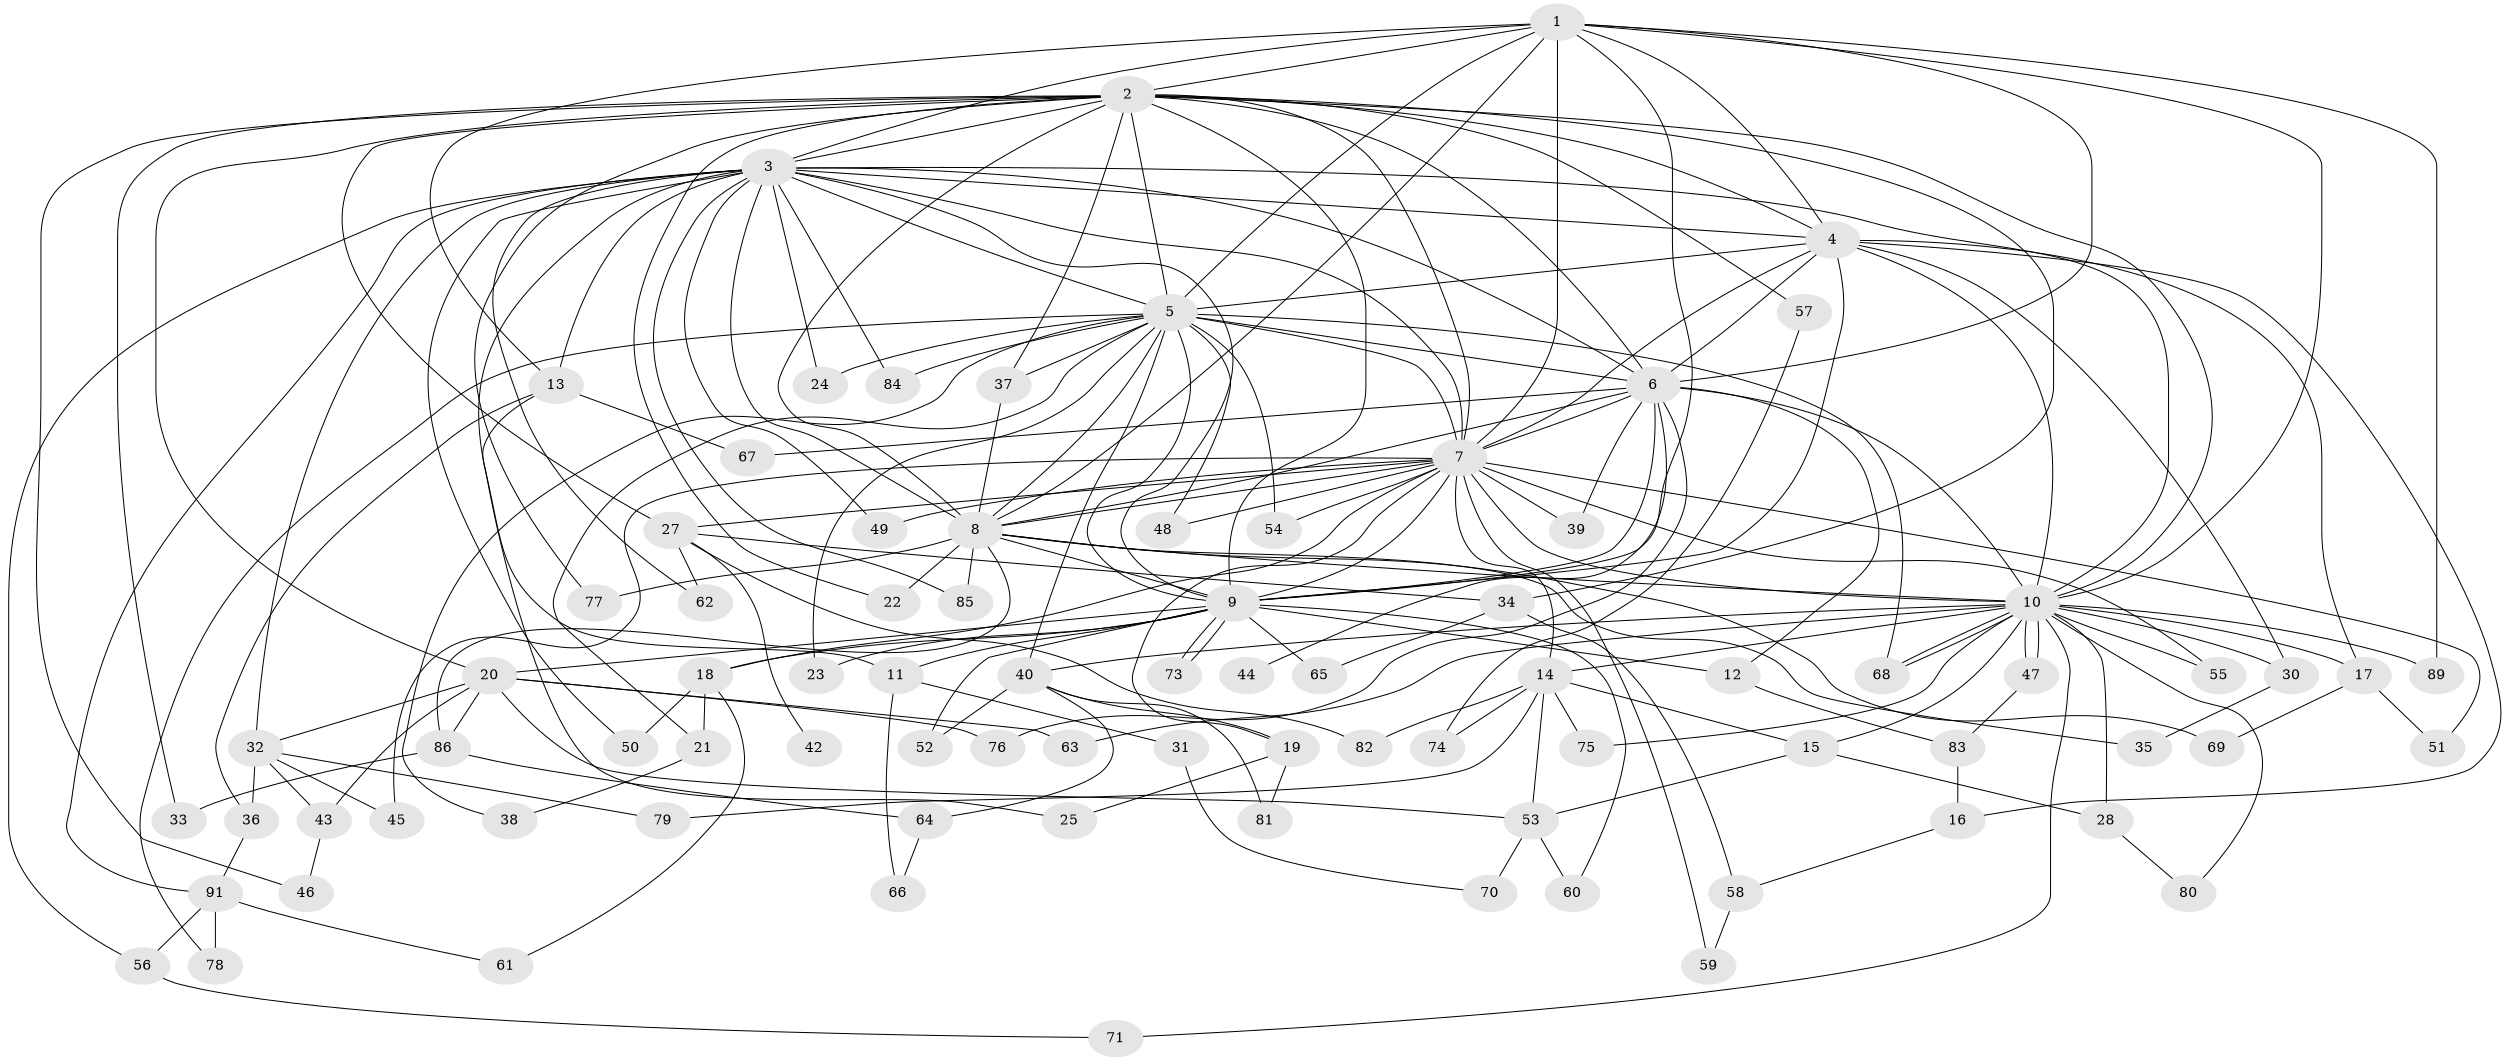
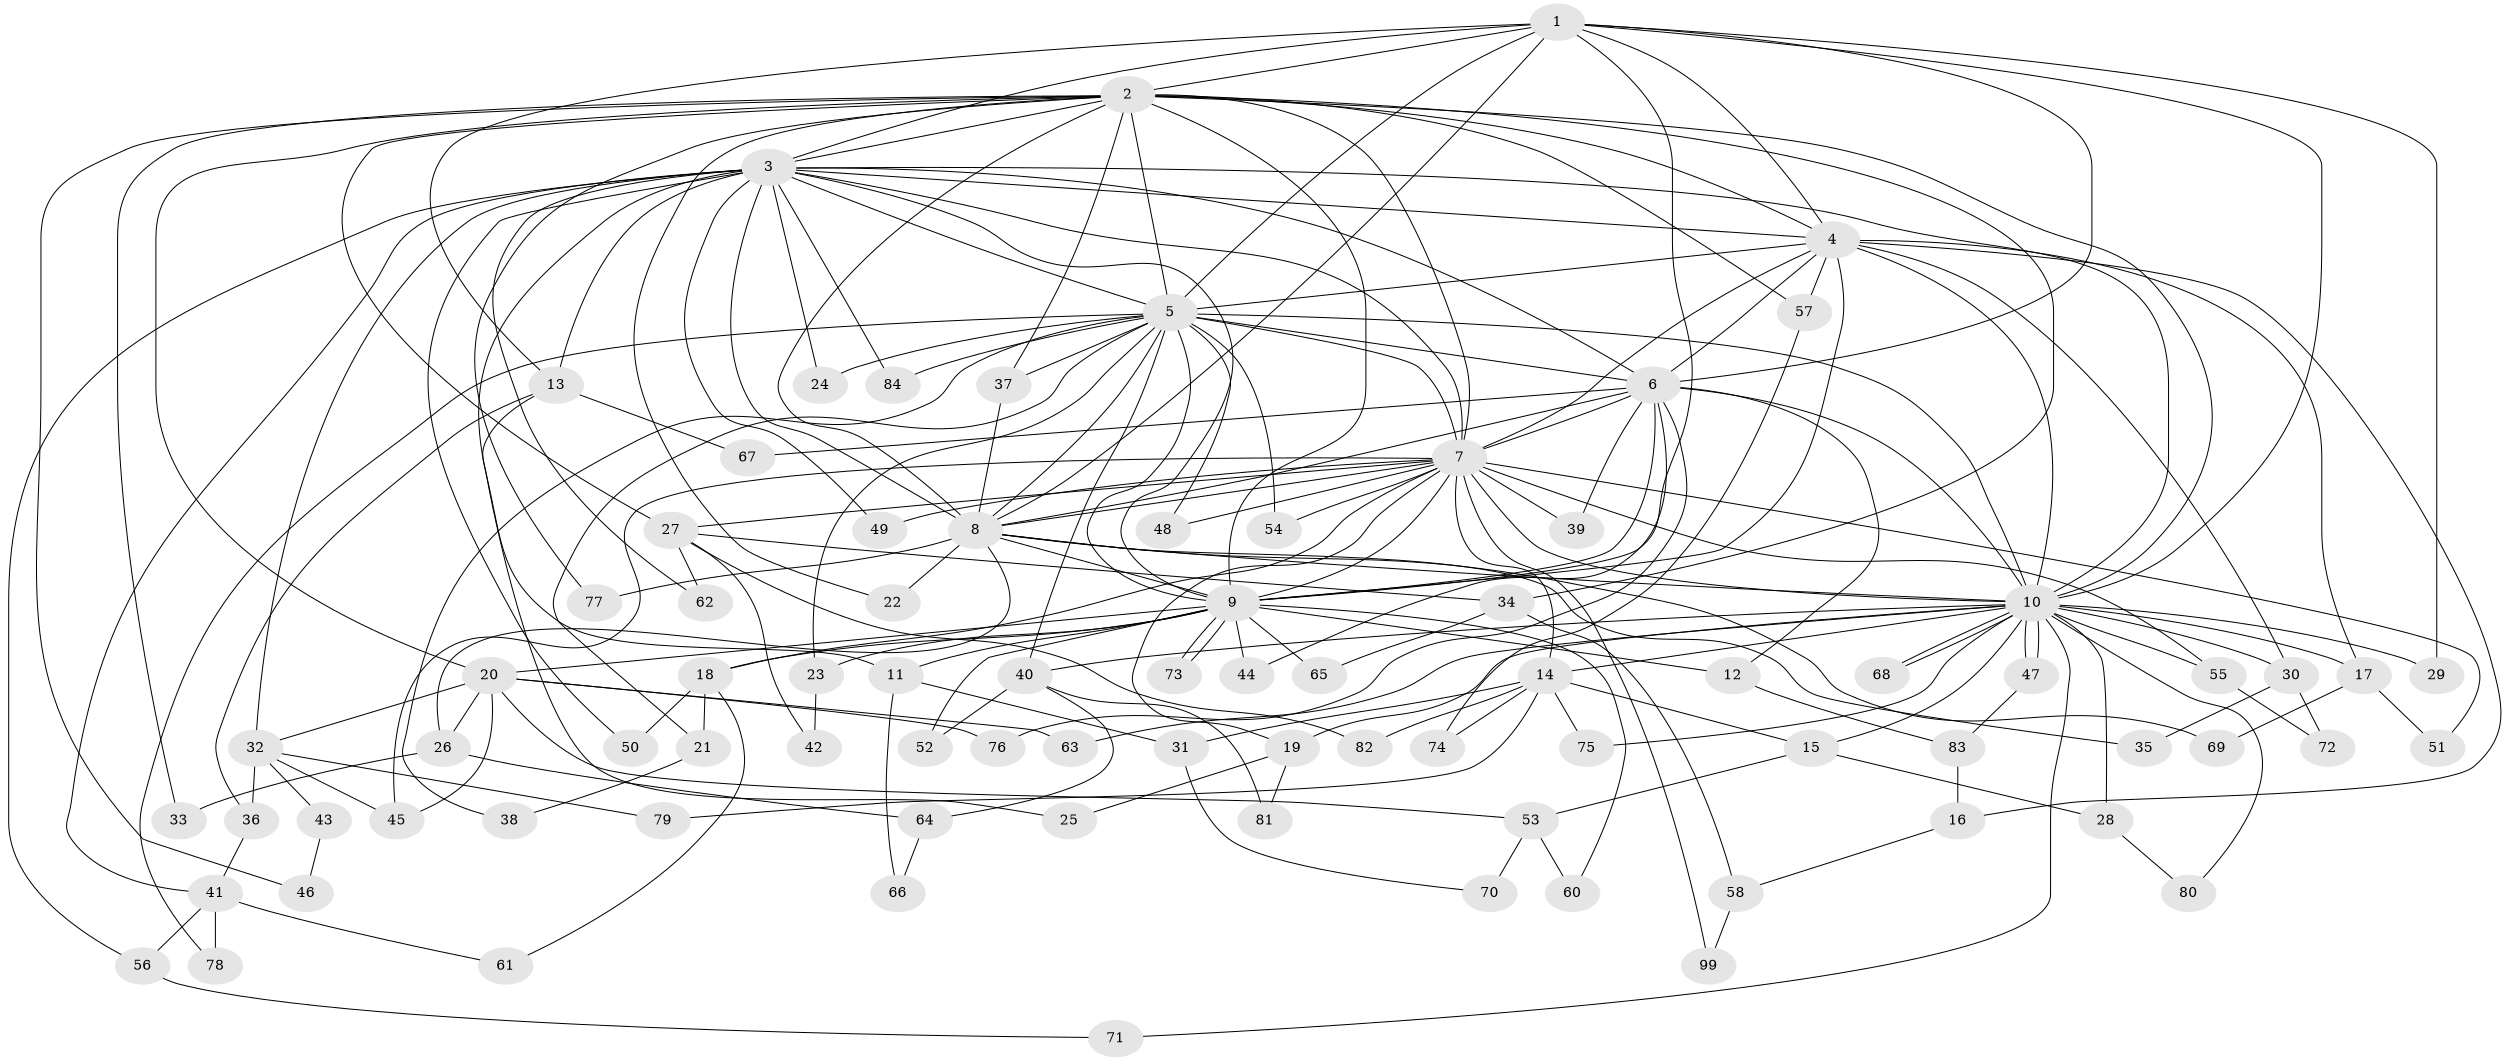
(1434, 168) -> none
(1557, 256) -> none
none -> (1819, 276)
(1653, 359) -> (1669, 339)
(966, 603) -> none
none -> (1240, 639)
(2437, 676) -> (2437, 676)
(1159, 712) -> (1649, 636)
none -> (815, 716)
(387, 748) -> (479, 767)
(443, 748) -> (443, 748)
(1538, 748) -> (1363, 711)
none -> (2328, 748)
(215, 893) -> (215, 893)
(1709, 966) -> (1709, 966)
